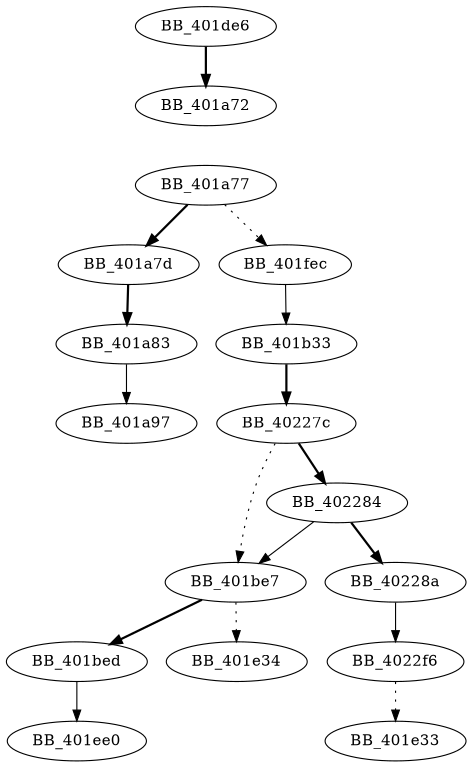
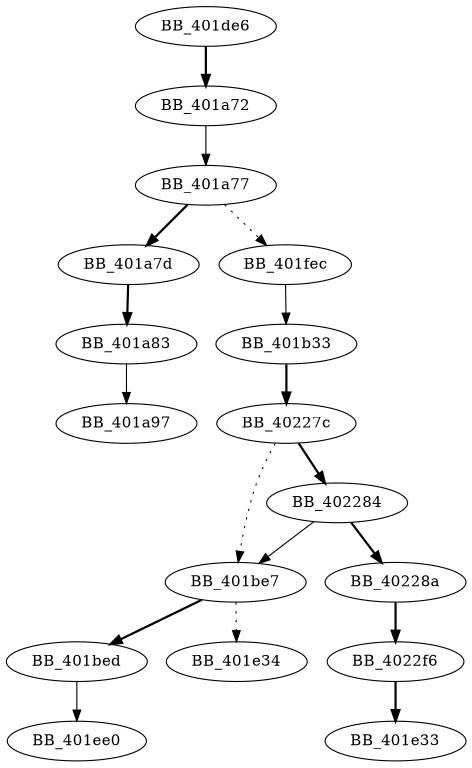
none -> (206, 140)
(396, 617) -> (396, 617)
(396, 696) -> (396, 696)
